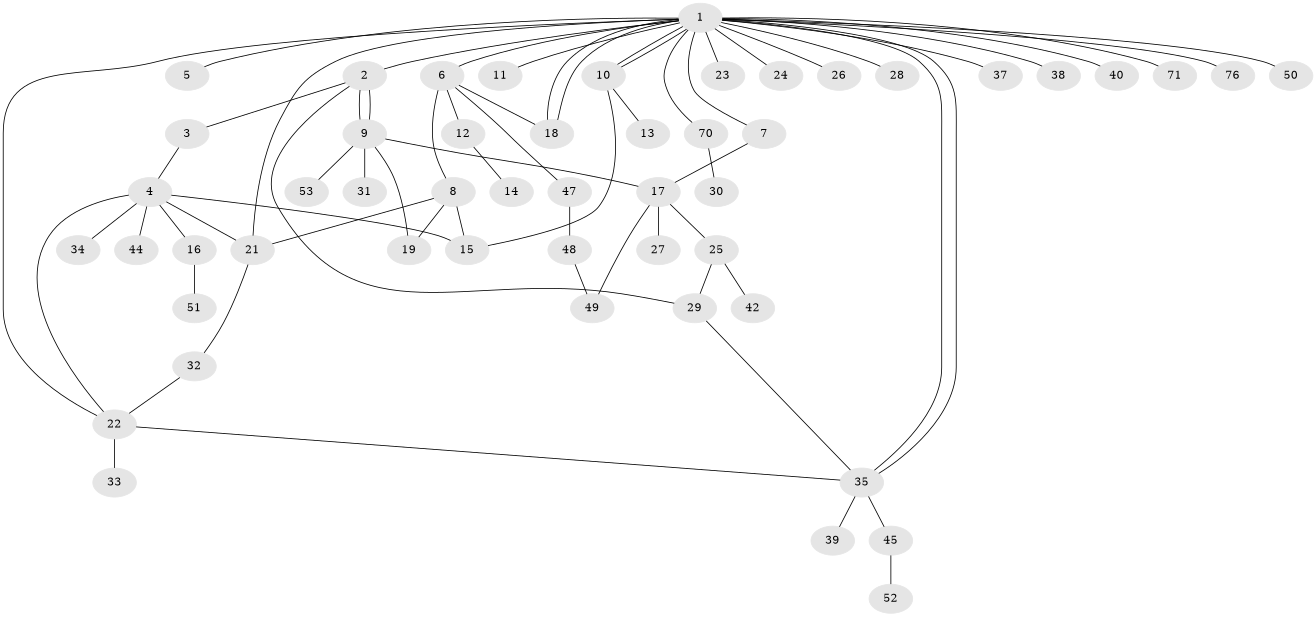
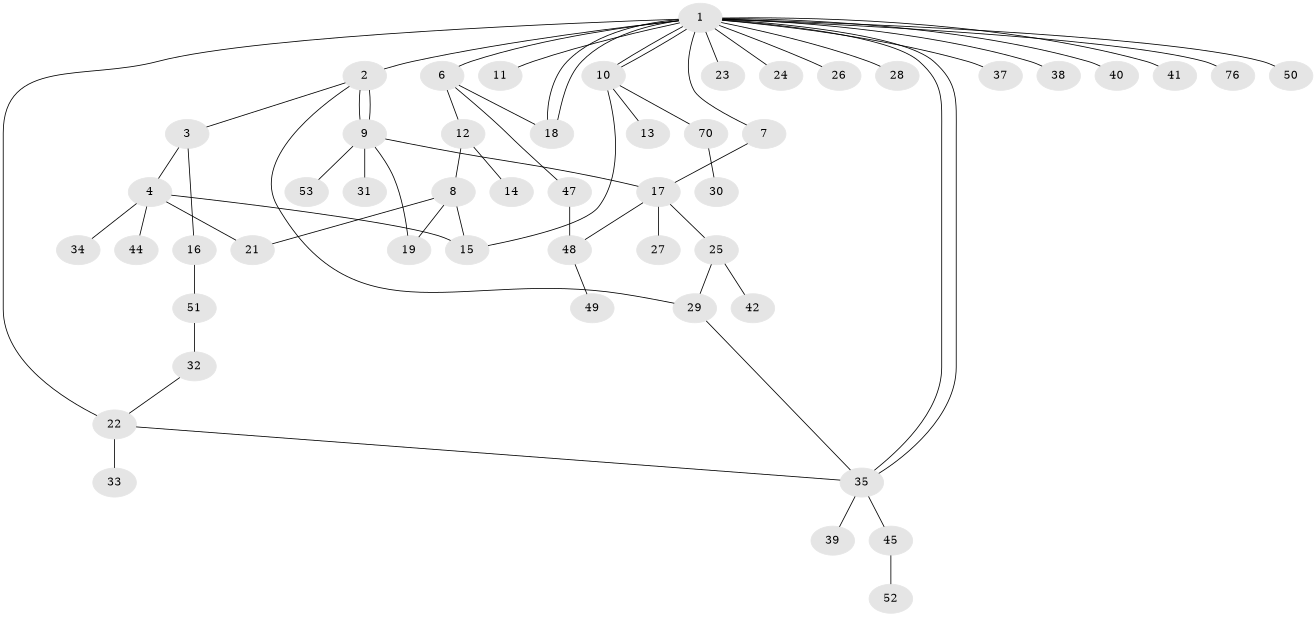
(405, 42) -> none
(187, 76) -> none
(1175, 76) -> (1175, 76)
(664, 77) -> (655, 105)
(433, 135) -> (458, 163)
(172, 221) -> (191, 192)
(622, 249) -> (614, 221)
(38, 286) -> none
(230, 311) -> (194, 337)
